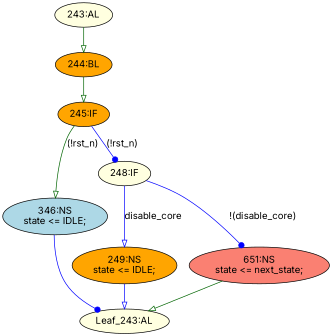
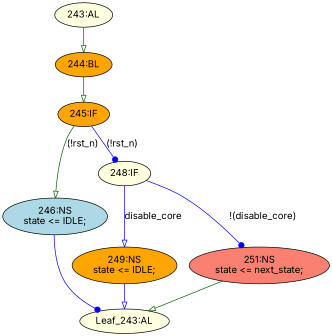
(55, 216) -> (55, 216)
(259, 265) -> (259, 265)
